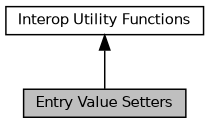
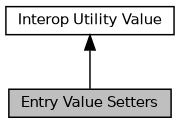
(105, 21) -> (90, 21)
